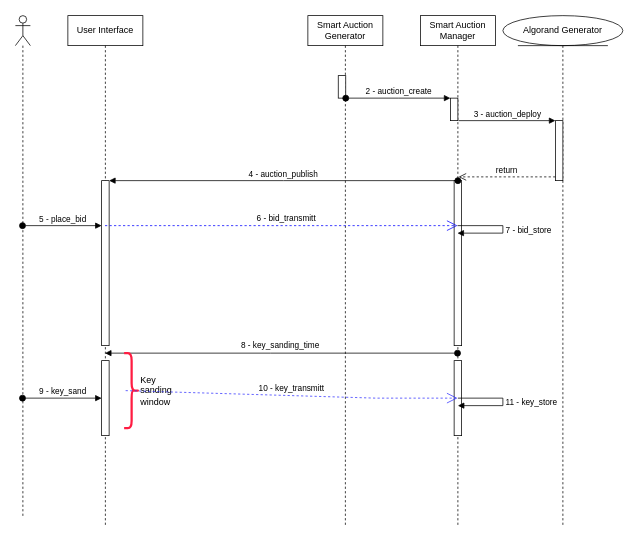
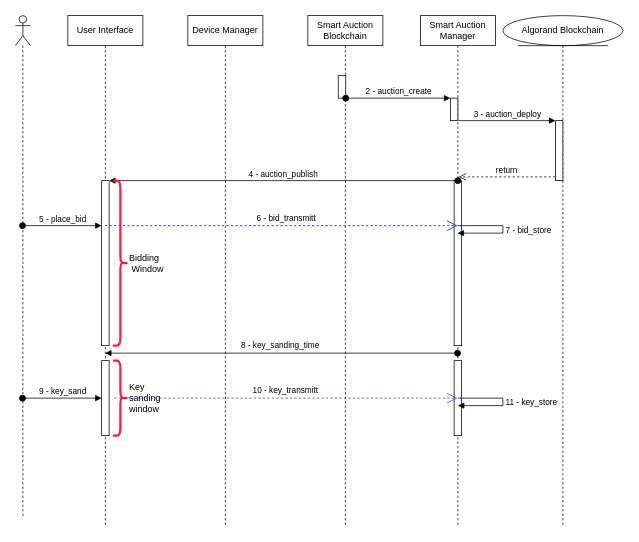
(345, 30) -> (345, 30)
(563, 30) -> (563, 30)
none -> (120, 263)
none -> (225, 270)
(132, 390) -> (120, 398)
